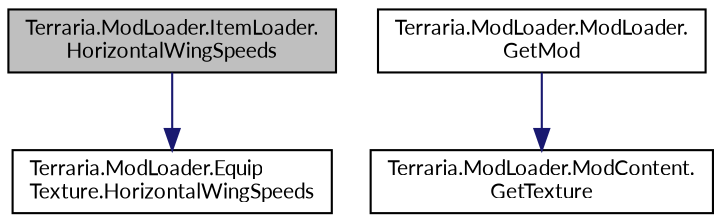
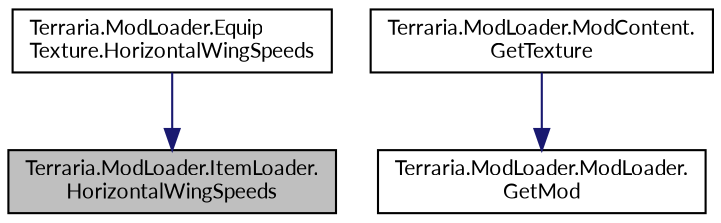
(172, 101) -> (172, 101)
(542, 101) -> (542, 101)
